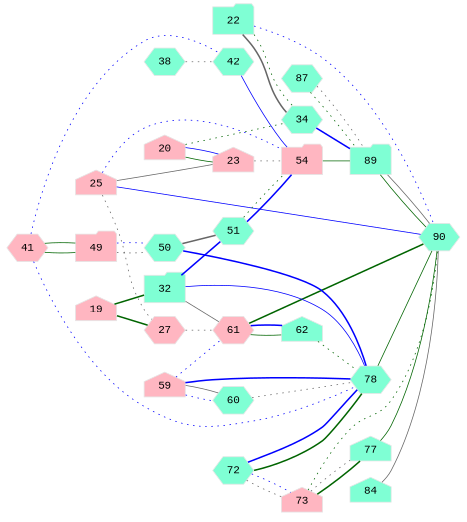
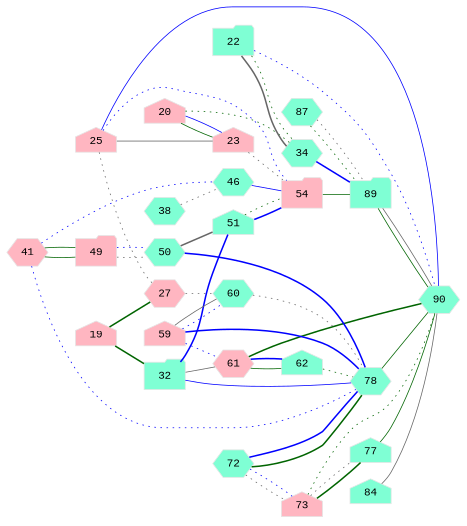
(233, 62) -> (233, 182)
(233, 231) -> (233, 223)
(199, 330) -> (199, 294)
